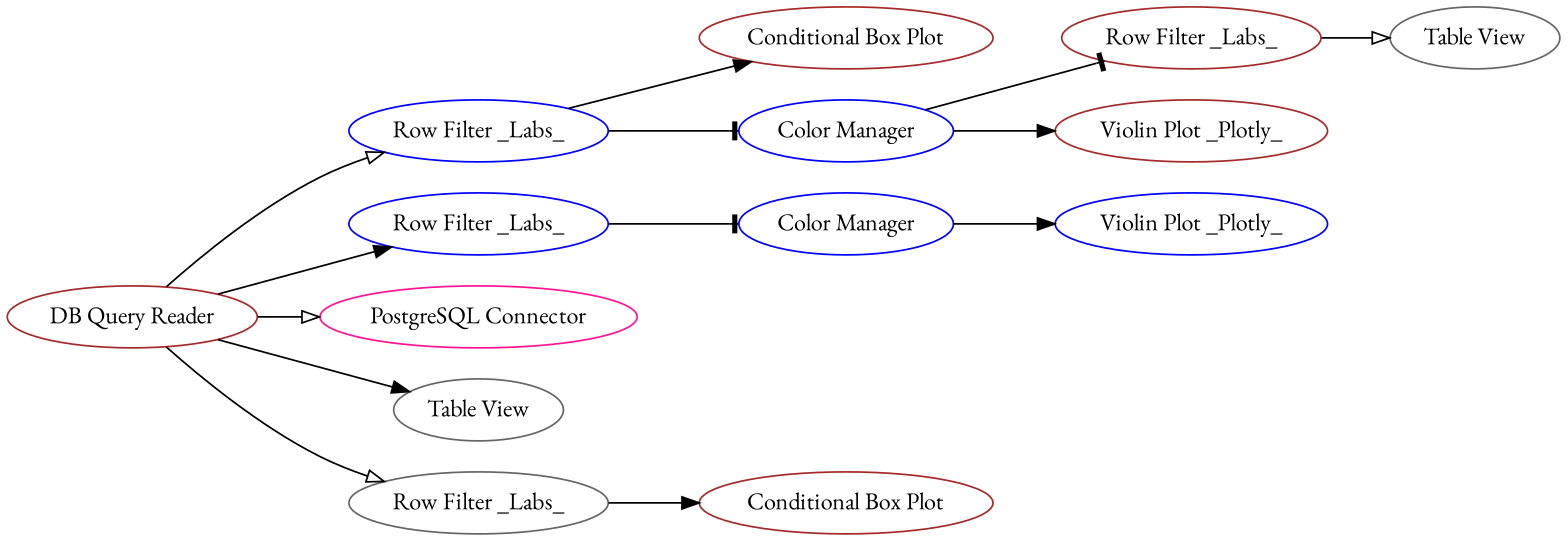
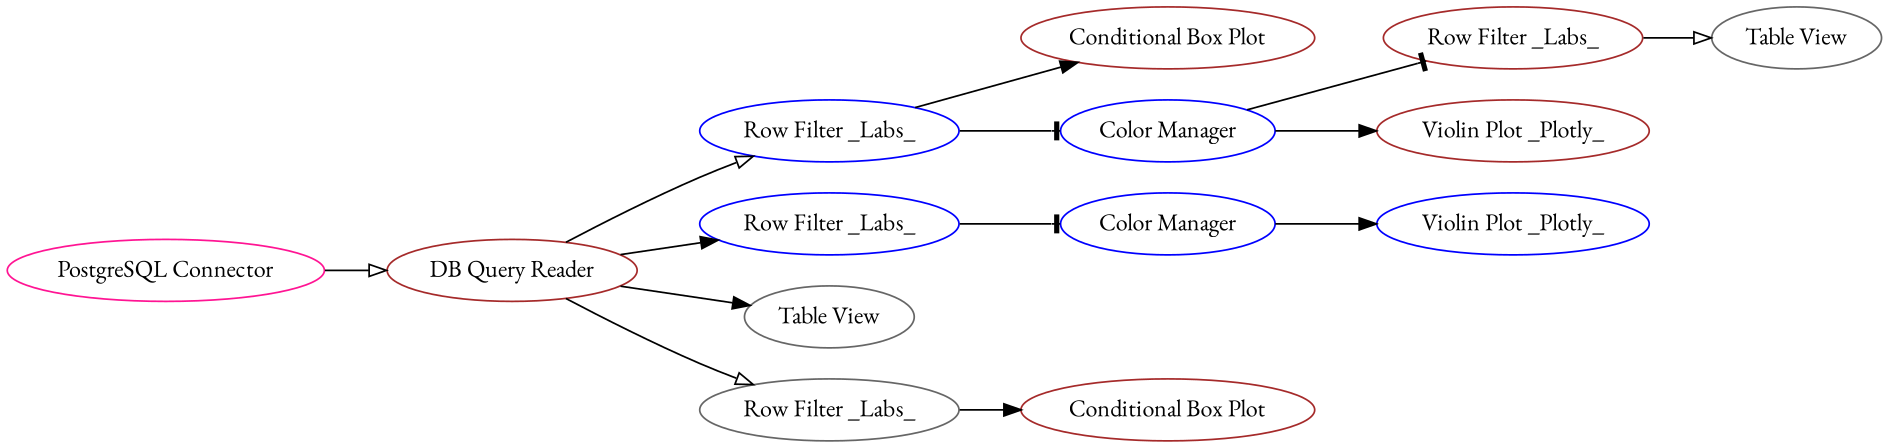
(280, 317) -> (347, 270)
